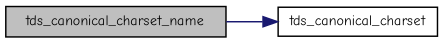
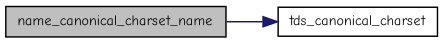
(116, 22) -> (116, 22)
